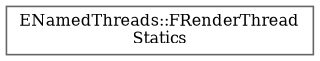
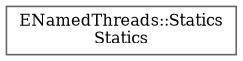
(160, 31) -> (121, 31)
